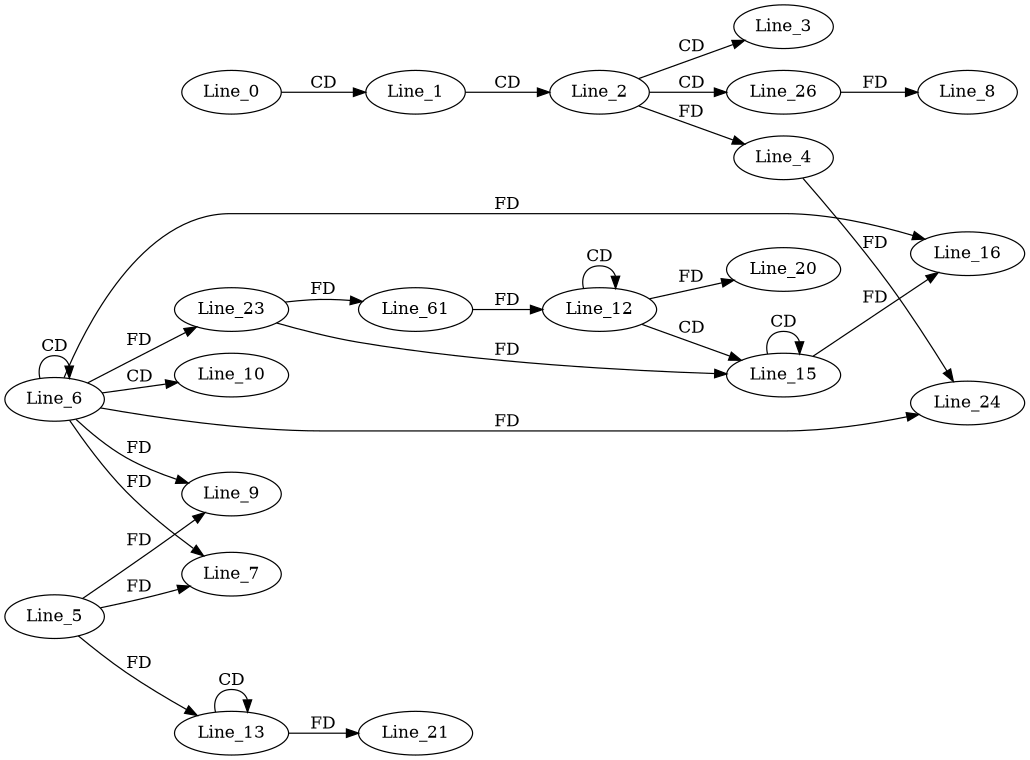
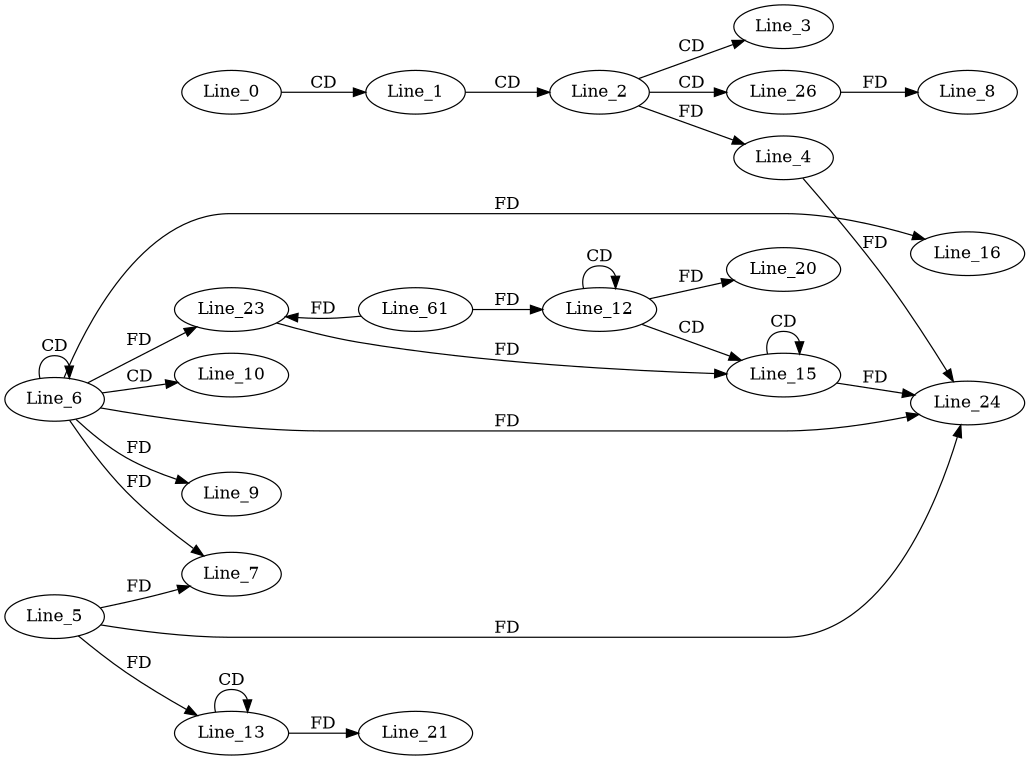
(318, 300) -> (329, 318)
(871, 318) -> (870, 388)
(139, 560) -> (583, 637)
